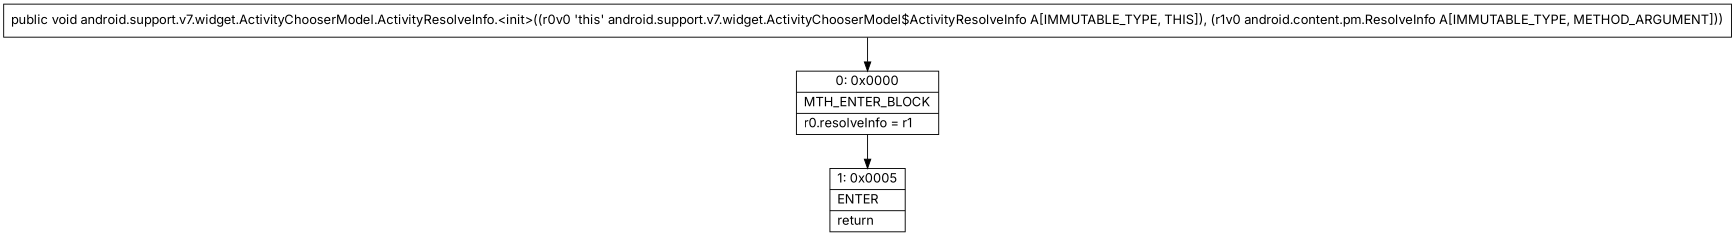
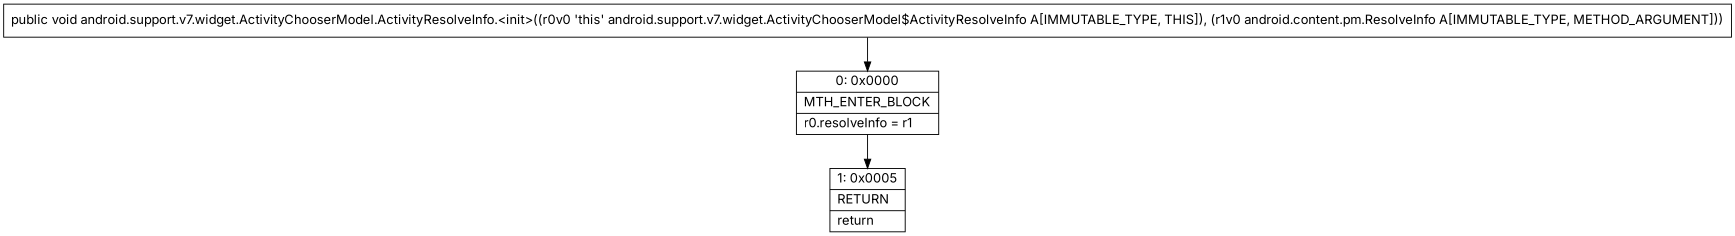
(858, 200) -> (863, 200)
